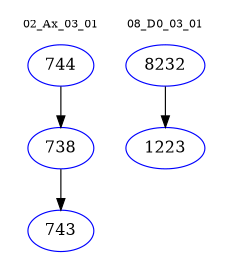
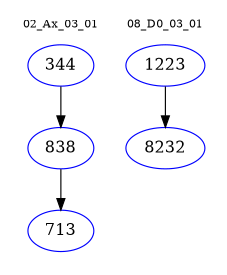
(61, 65) -> (61, 65)
(165, 101) -> (165, 101)
(61, 148) -> (61, 148)
(61, 231) -> (61, 231)
